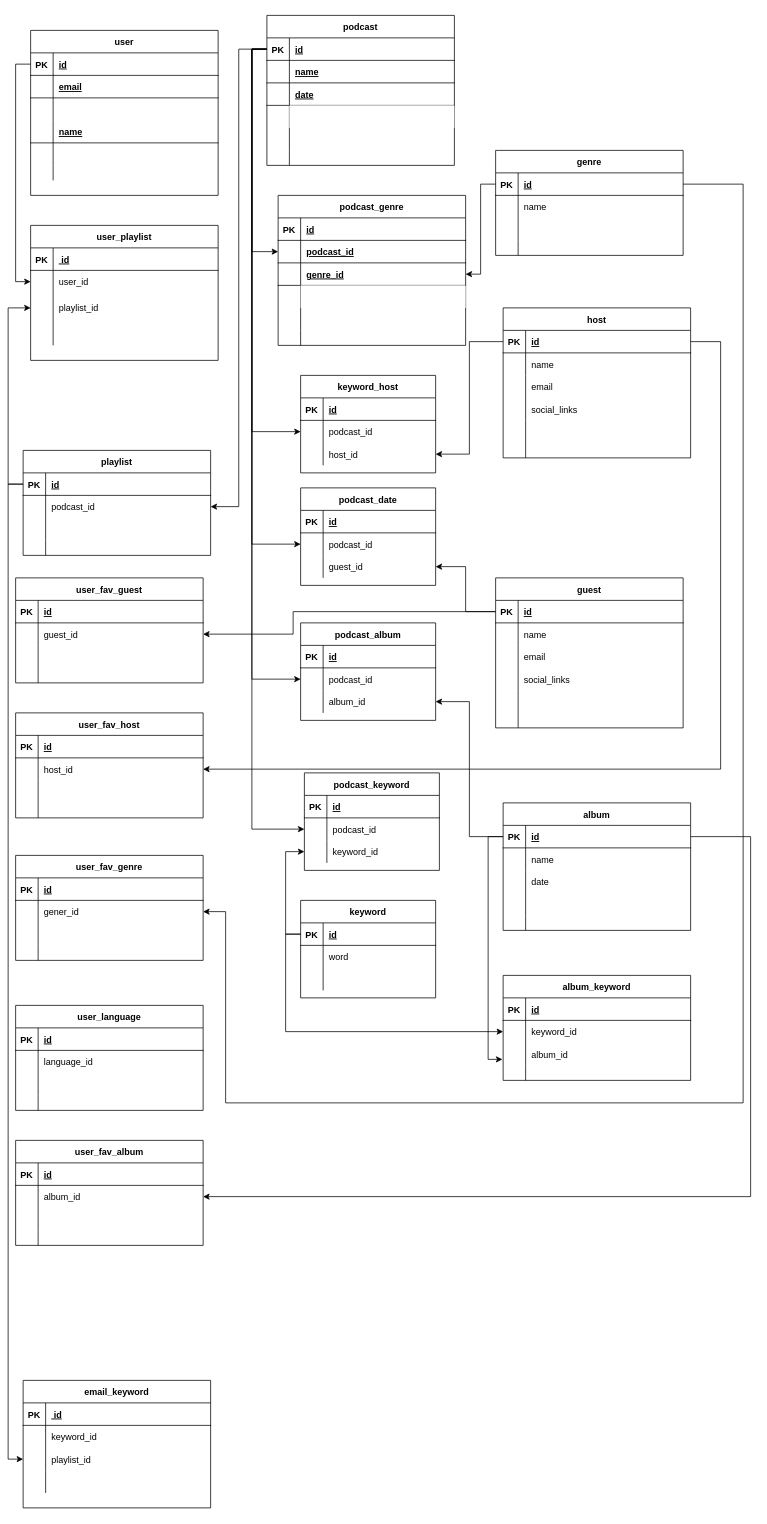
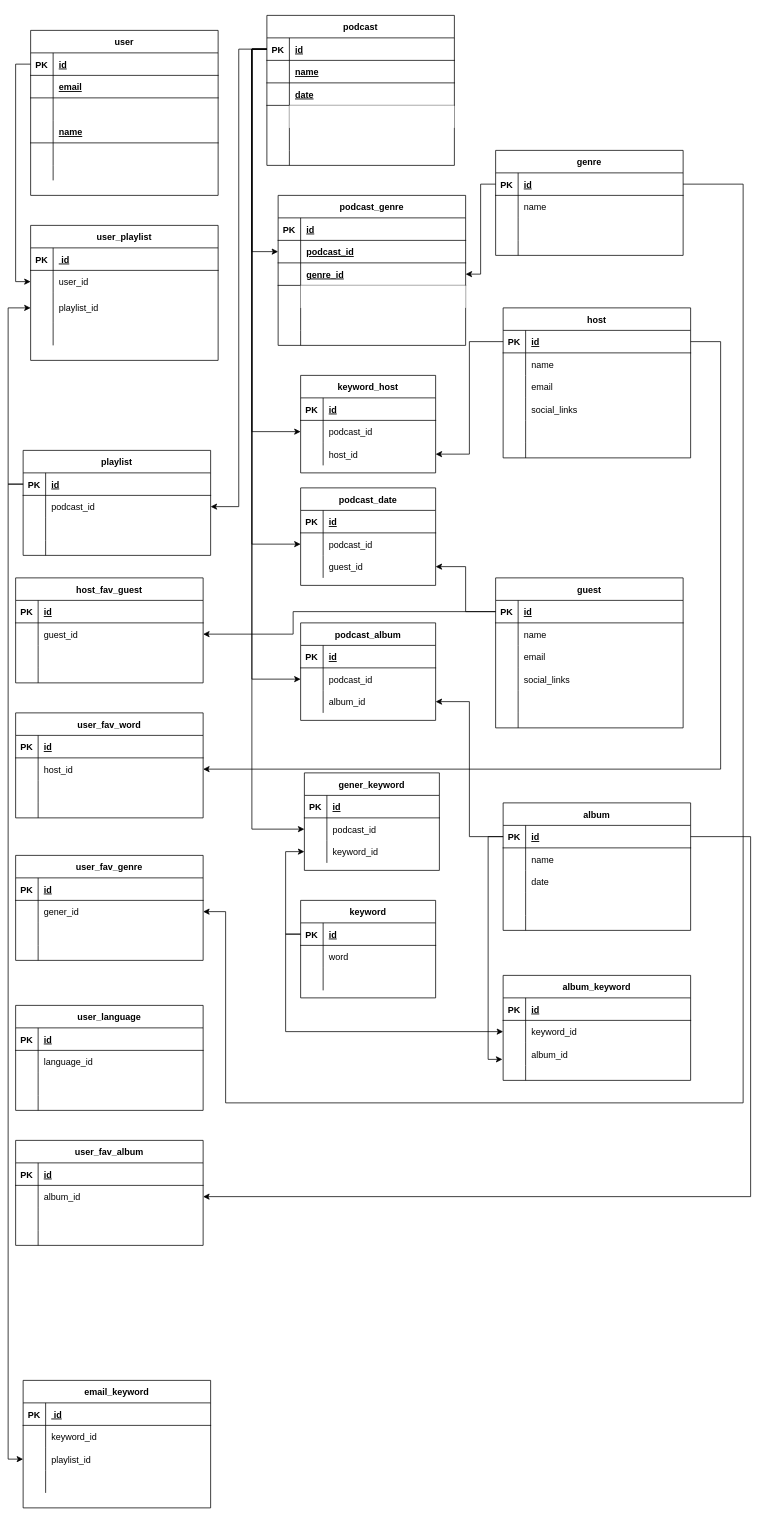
(109, 590) -> (109, 590)
(109, 725) -> (109, 725)
(371, 785) -> (371, 785)
